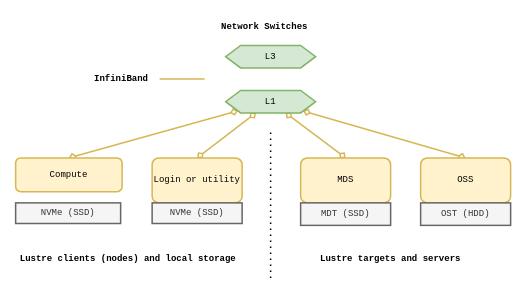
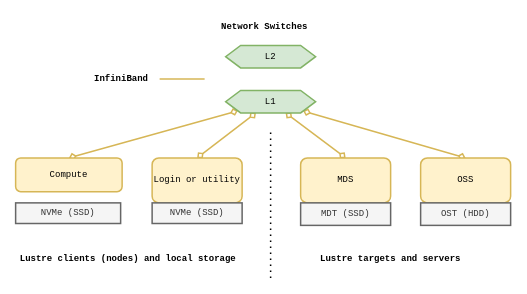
(270, 57) -> (270, 57)
